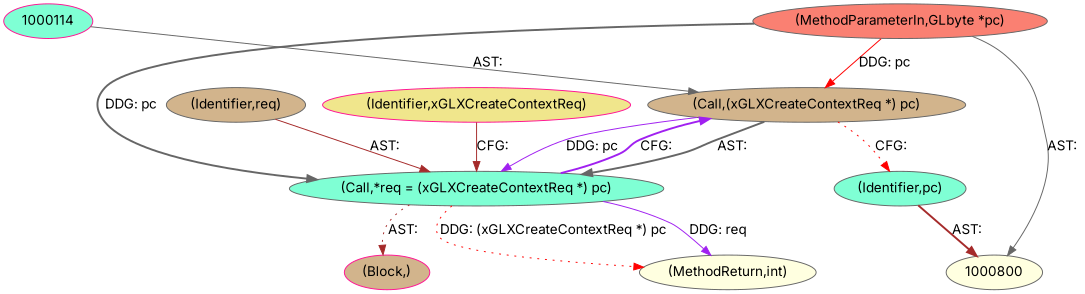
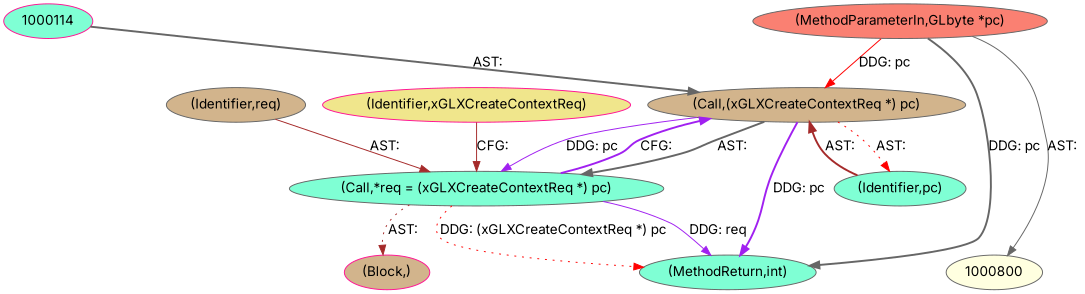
(324, 43) -> (989, 210)
(389, 59) -> (389, 59)
(893, 147) -> (893, 147)
none -> (768, 183)
(944, 227) -> (830, 159)
(728, 272) -> (728, 272)
